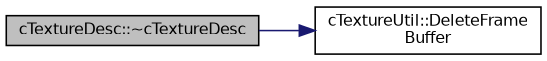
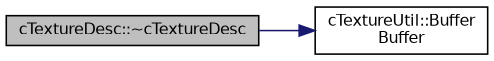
(428, 31) -> (401, 31)
